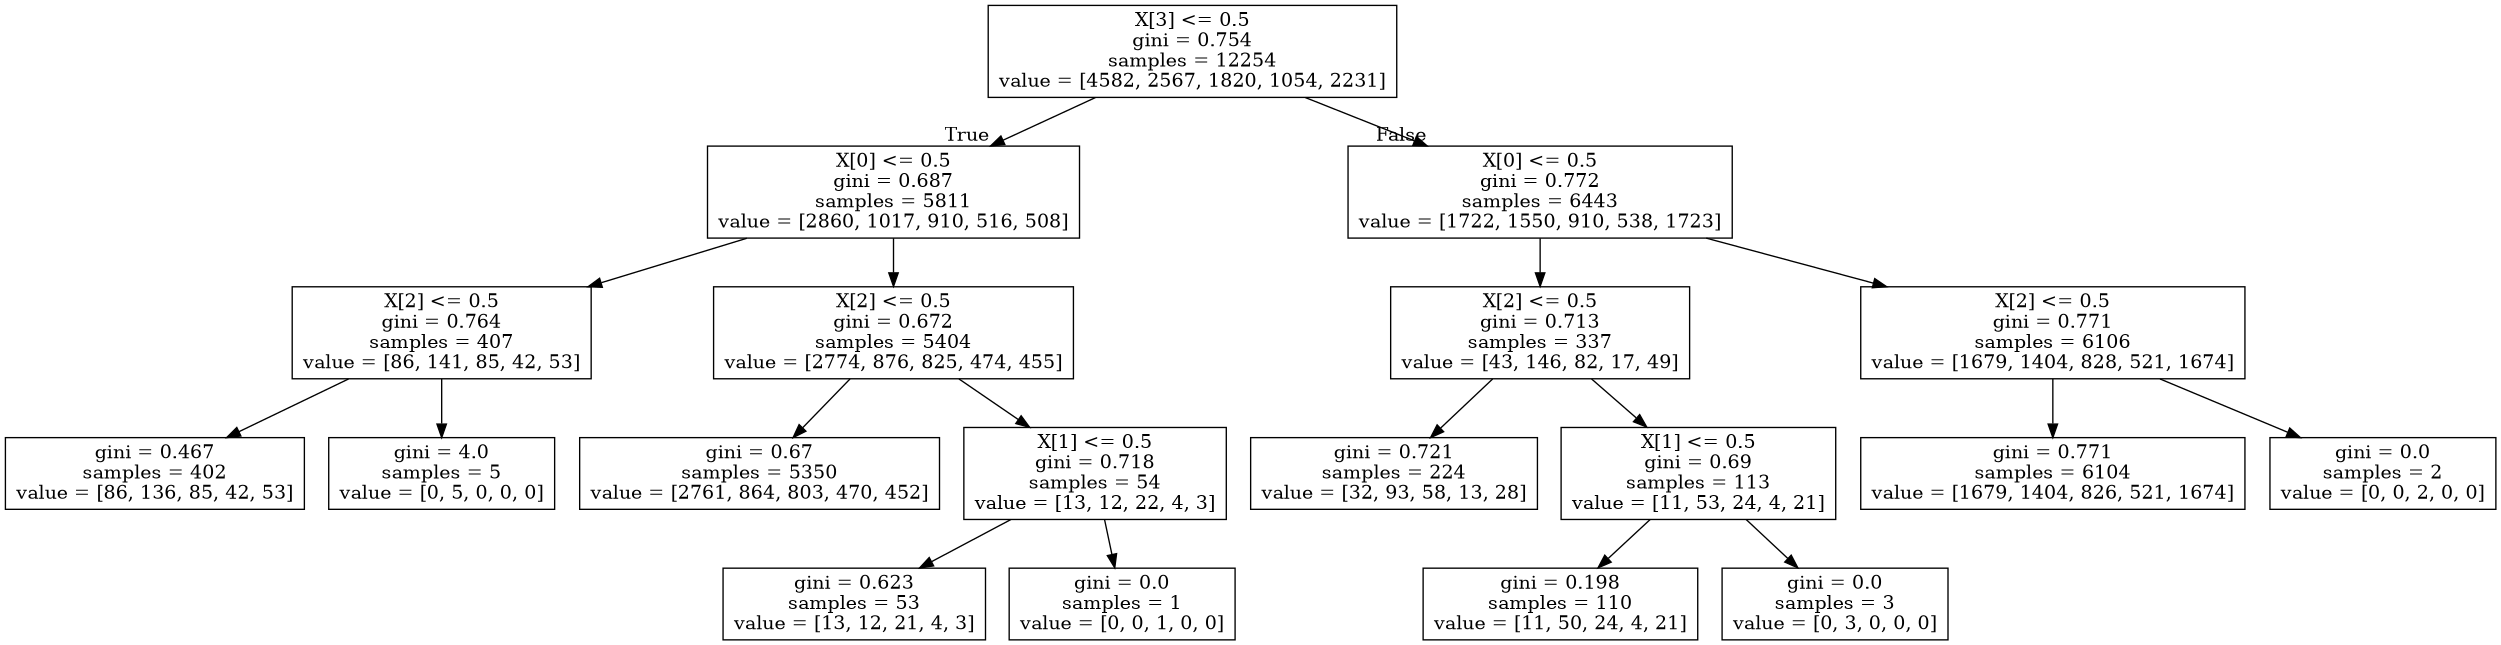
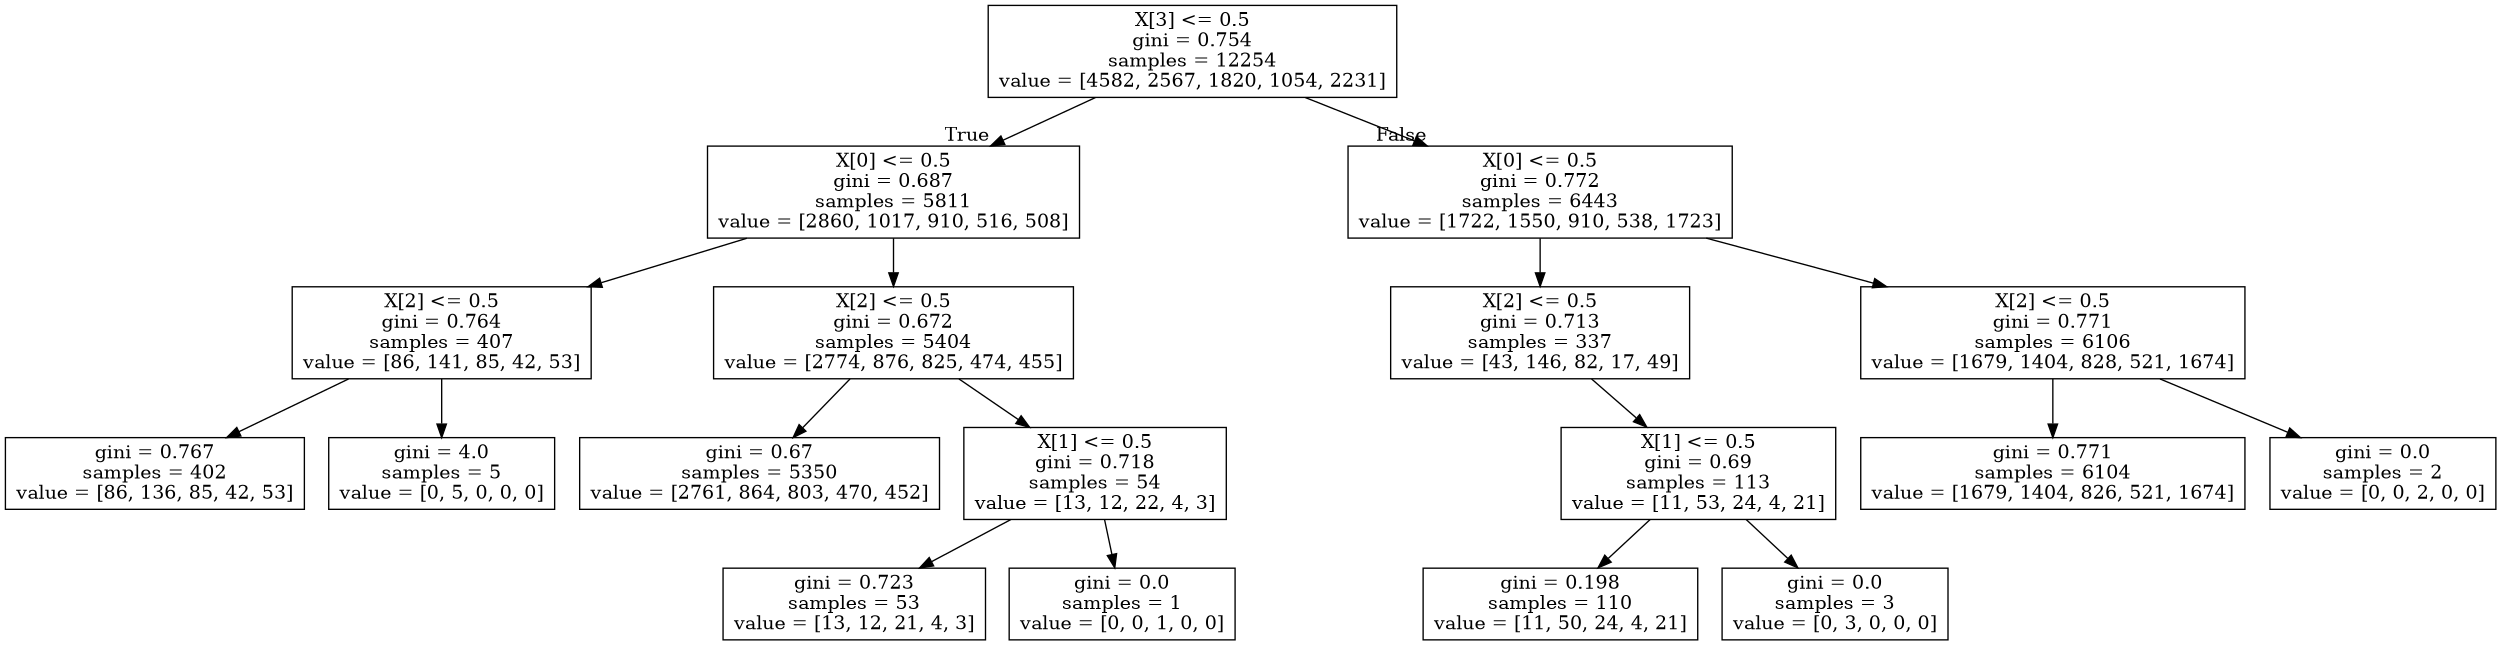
(155, 473) -> (155, 473)
(1394, 473) -> none
(854, 604) -> (854, 604)
